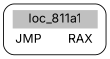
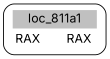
(54, 39) -> (54, 39)
